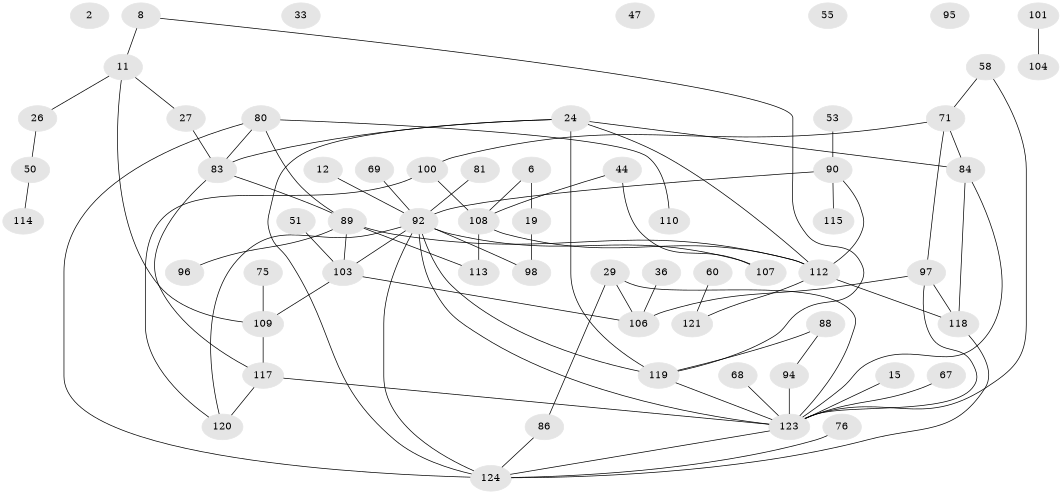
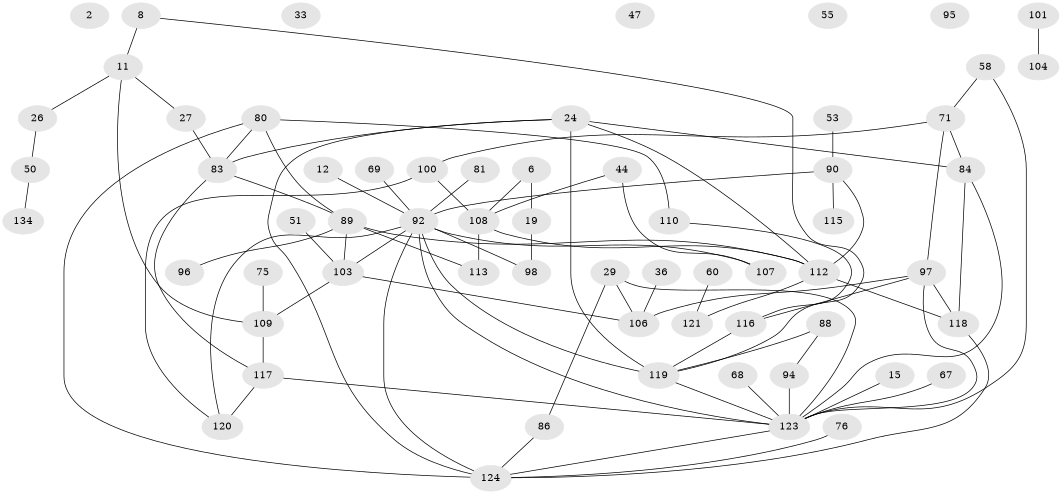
(23, 221) -> (23, 221)
none -> (746, 324)
